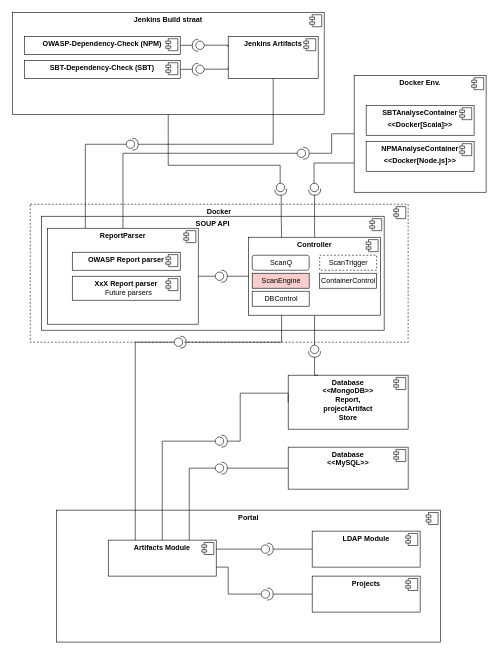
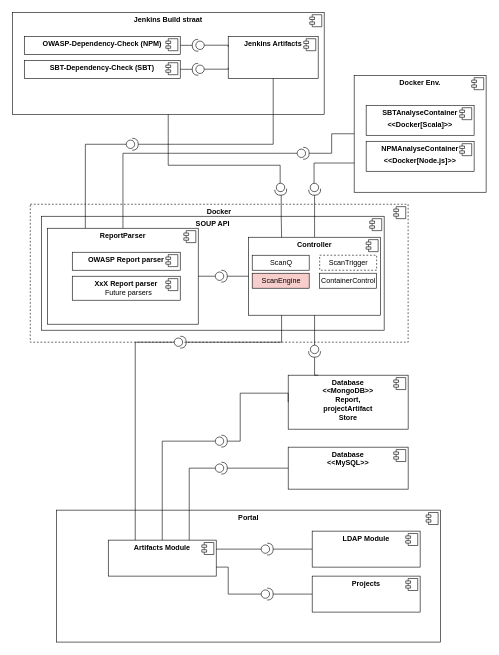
(281, 263) -> (281, 263)
(281, 299) -> none
